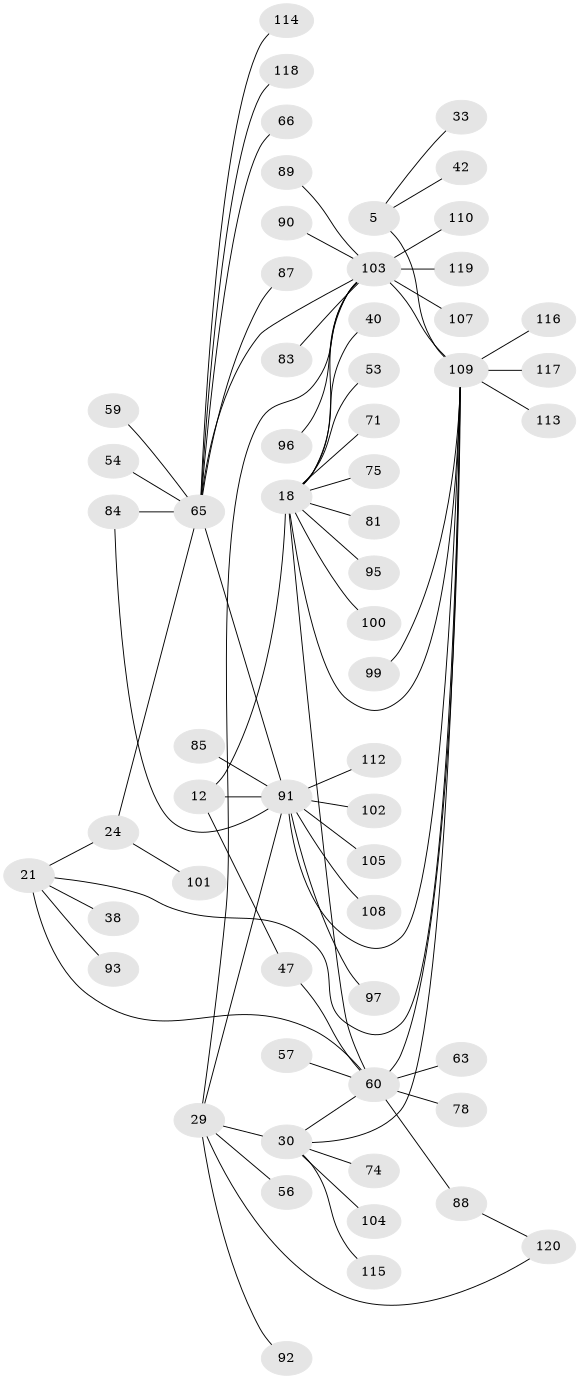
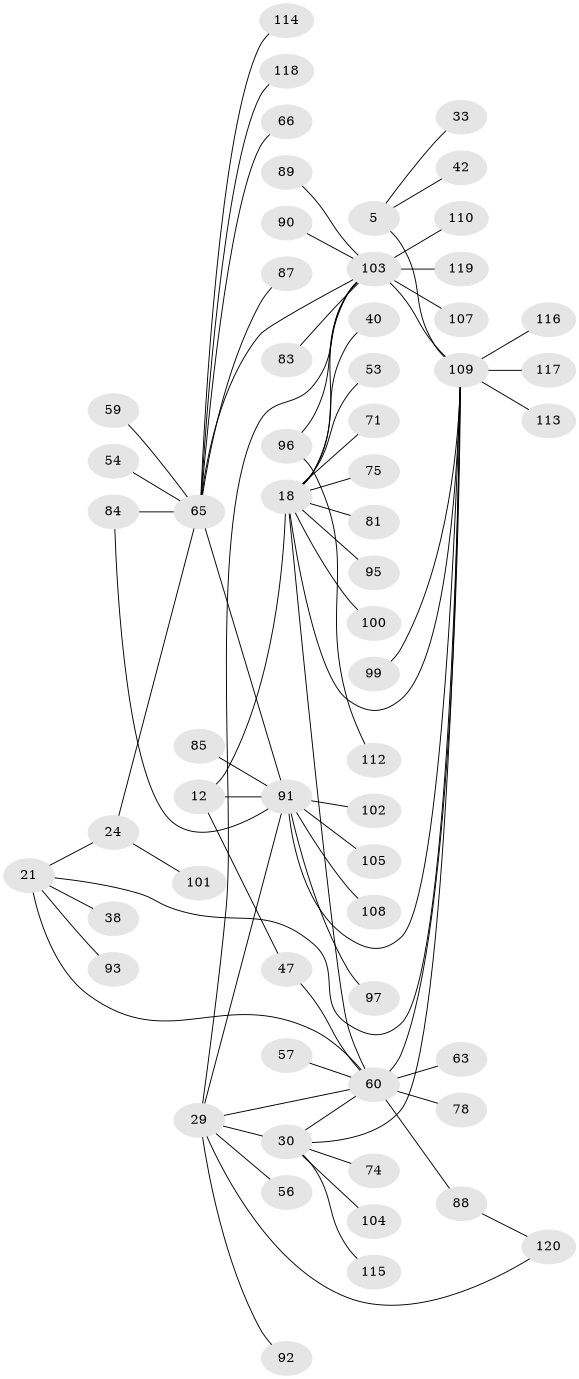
(330, 779) -> (337, 600)
none -> (287, 1102)
